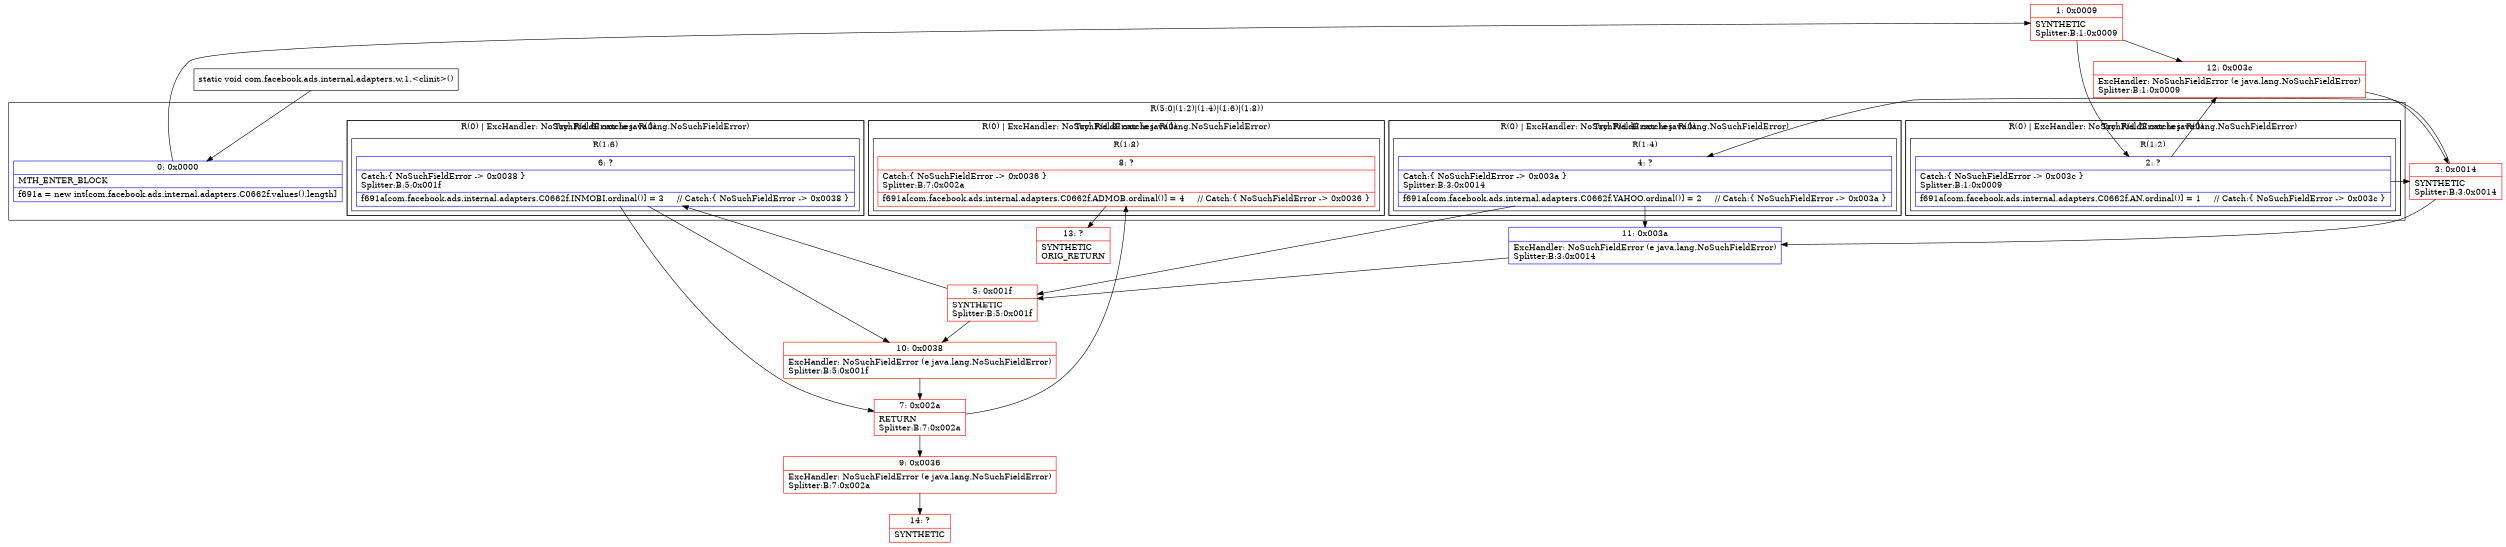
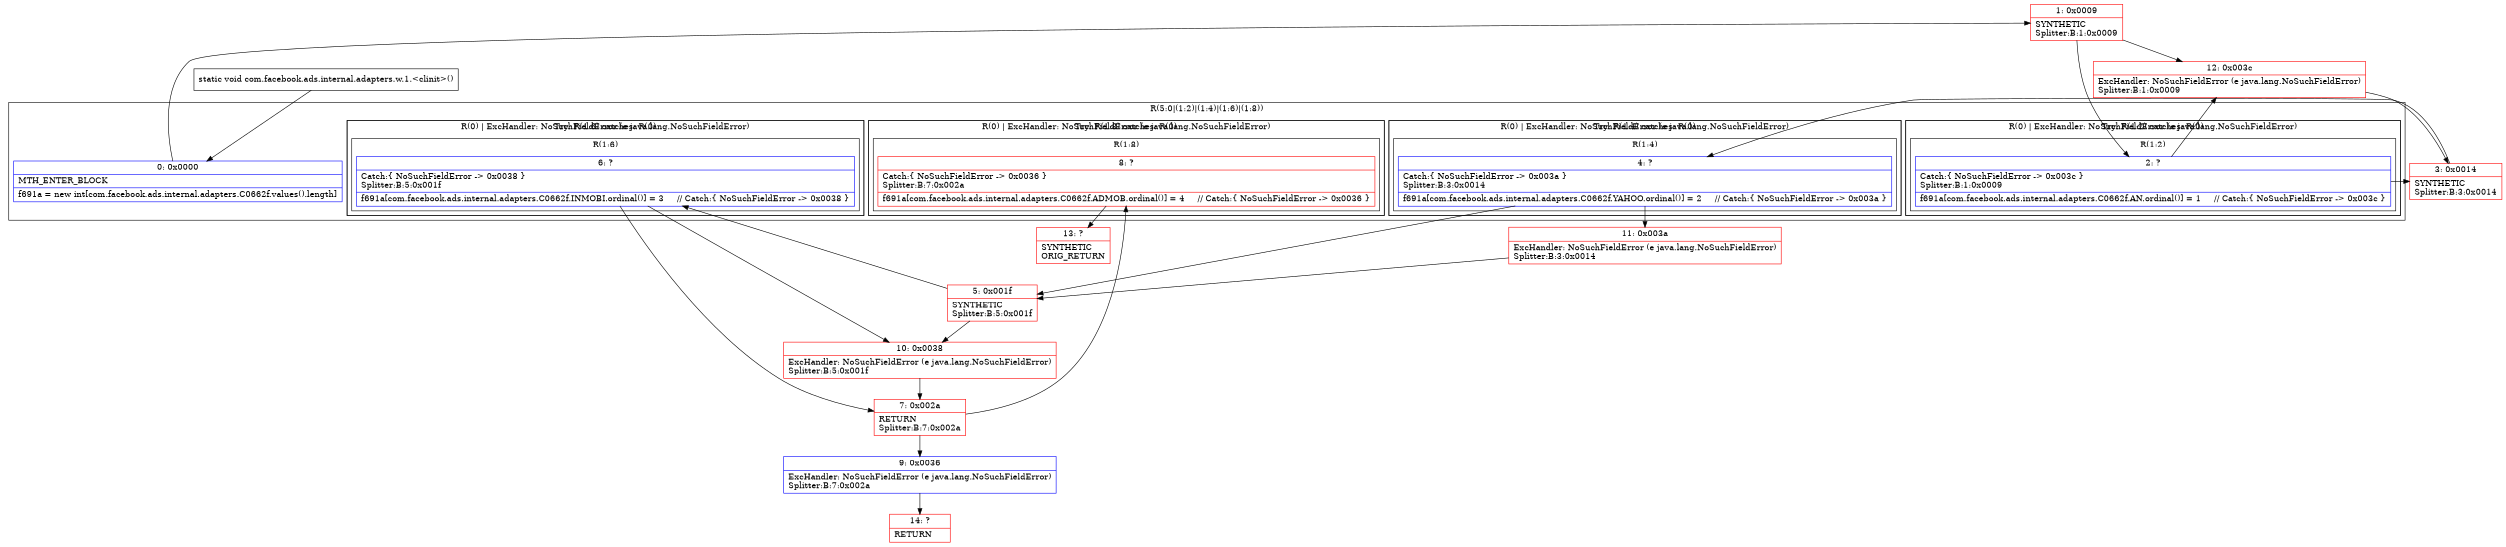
(2115, 239) -> none
(1645, 246) -> (1645, 246)
(920, 475) -> (920, 475)
(920, 535) -> (913, 535)
